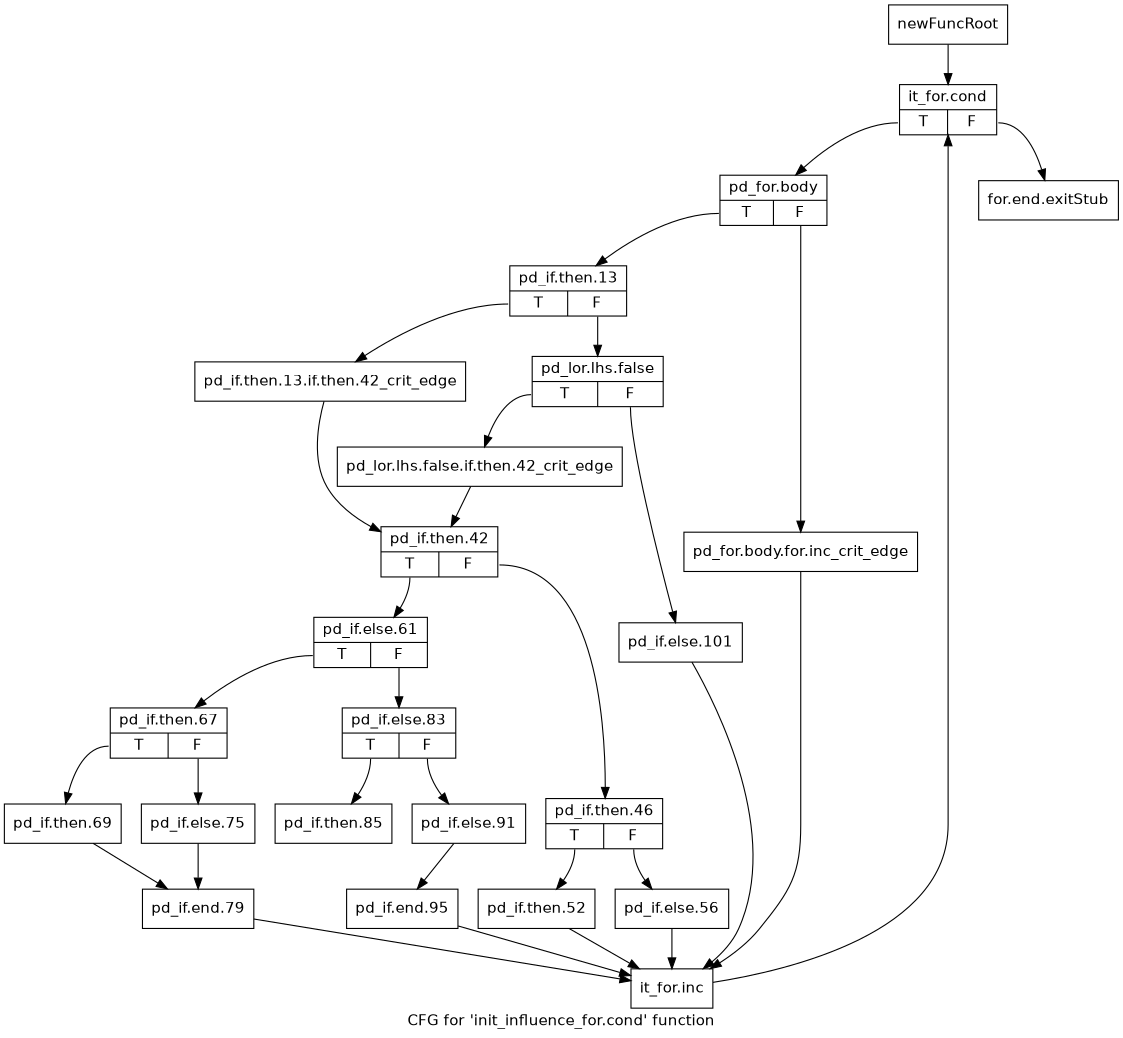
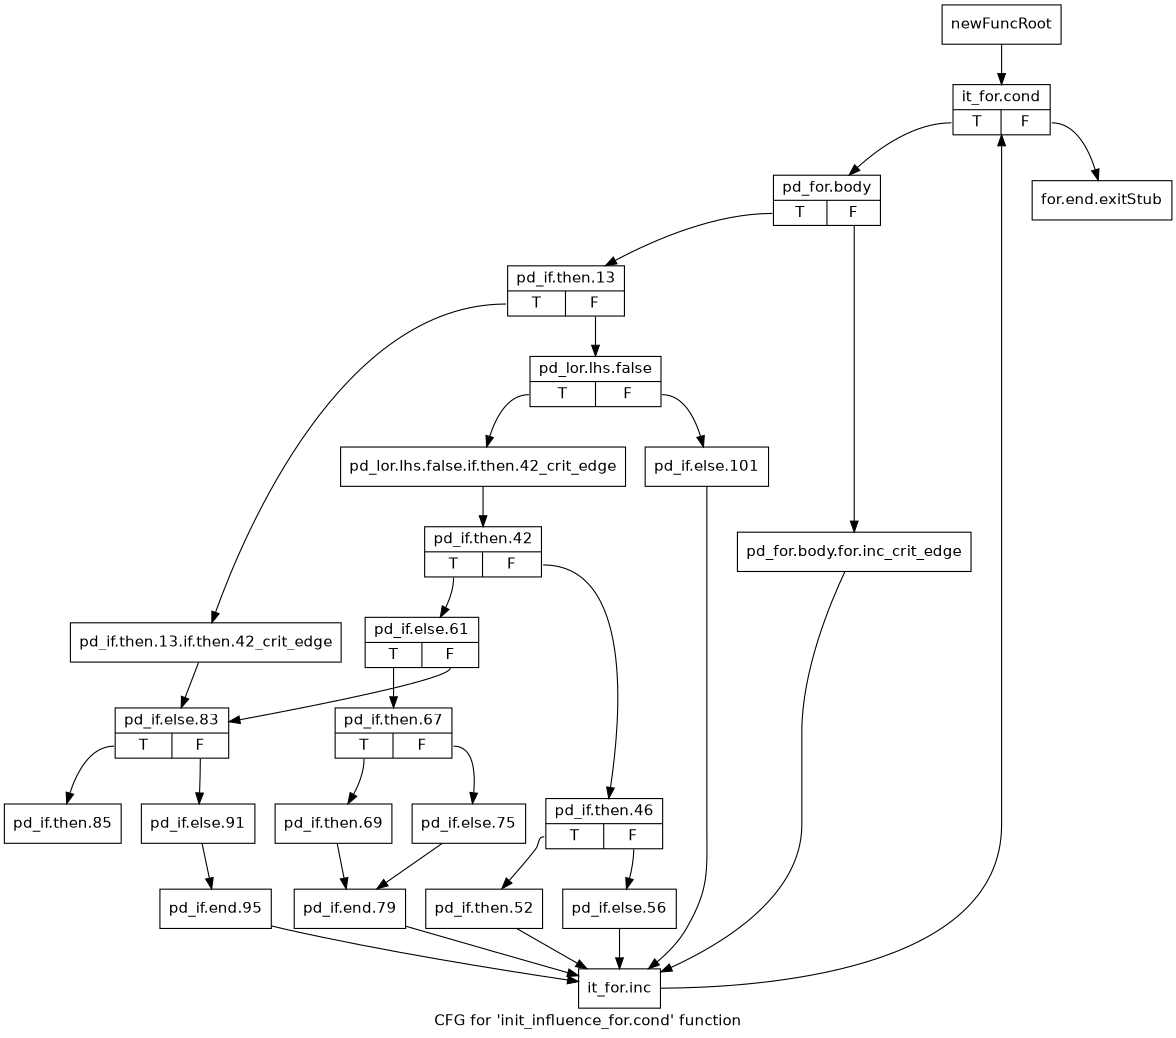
(322, 474) -> (192, 680)
